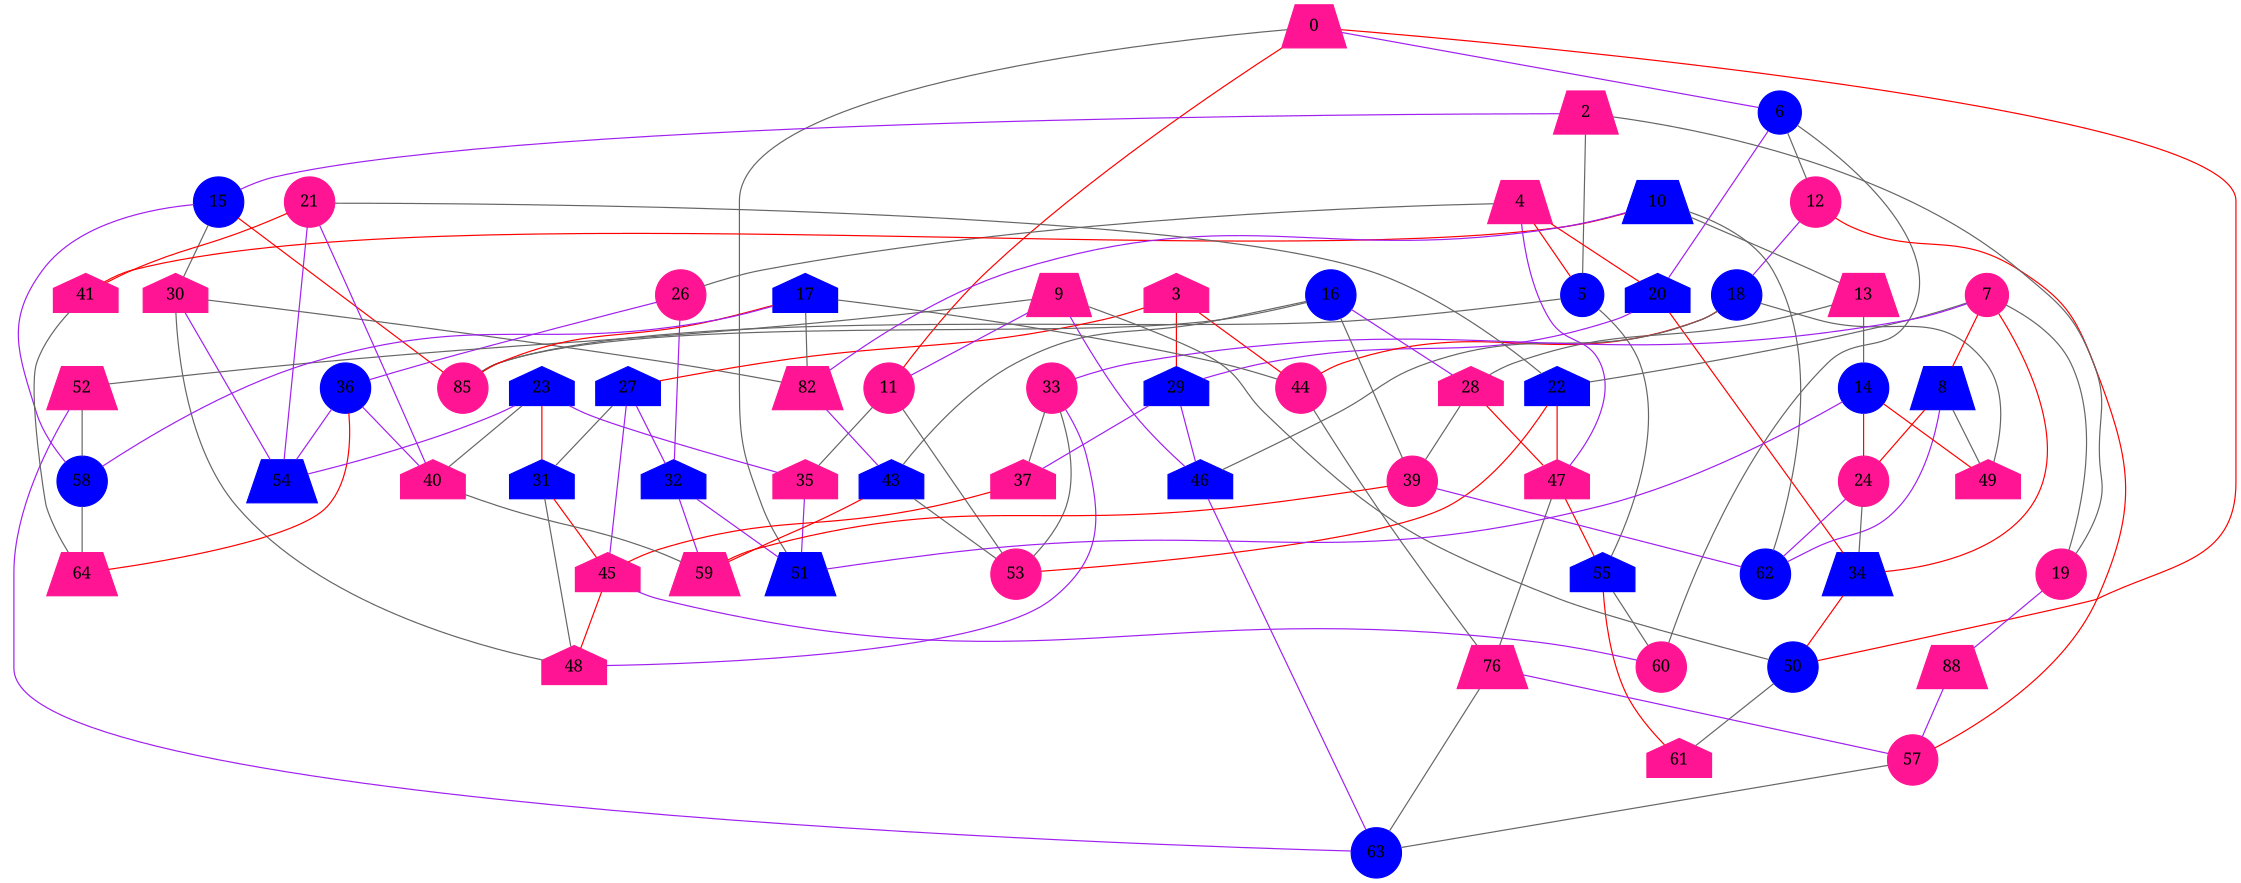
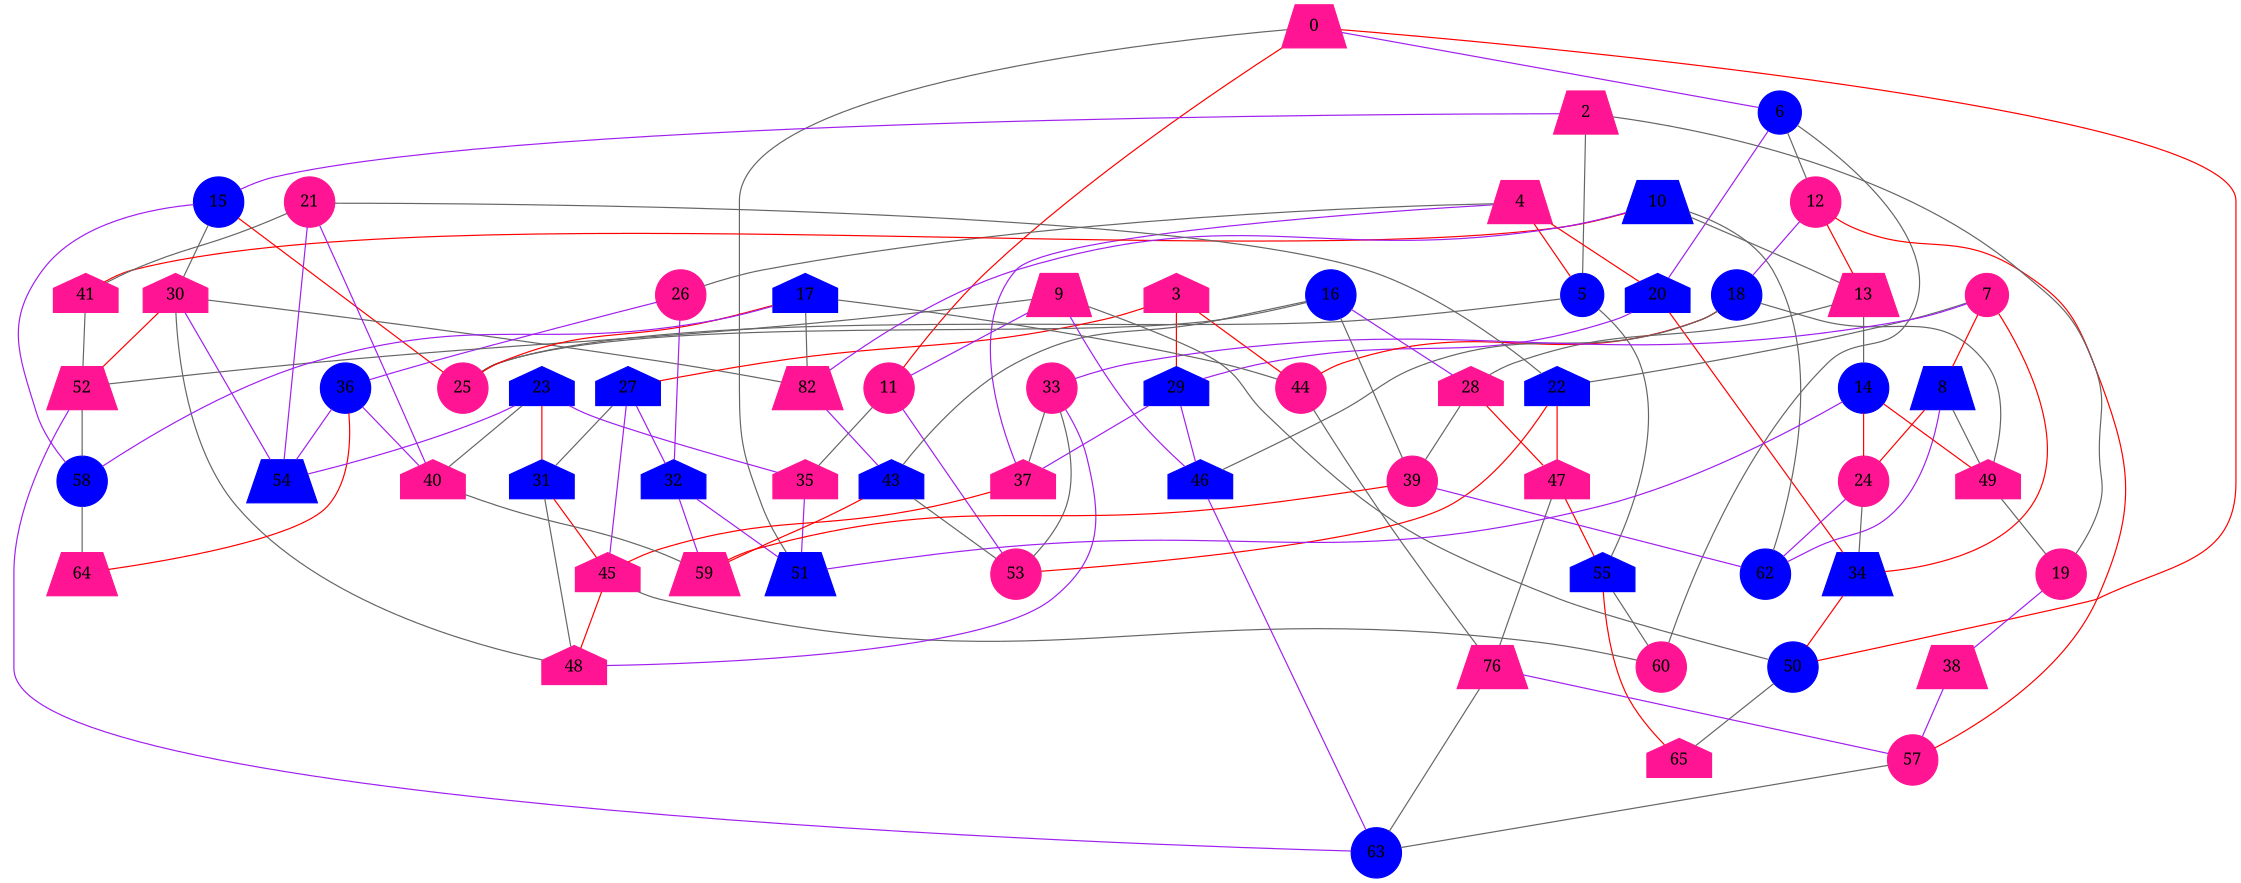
none -> (1840, 249)
(187, 250) -> (187, 250)
none -> (131, 340)
(1596, 357) -> (1203, 229)
(463, 388) -> (463, 388)
(2085, 412) -> (2024, 527)
(37, 437) -> (84, 340)
(953, 481) -> (953, 481)
(1136, 636) -> (1136, 636)
(1952, 667) -> (1952, 667)
(1679, 760) -> (1679, 760)
